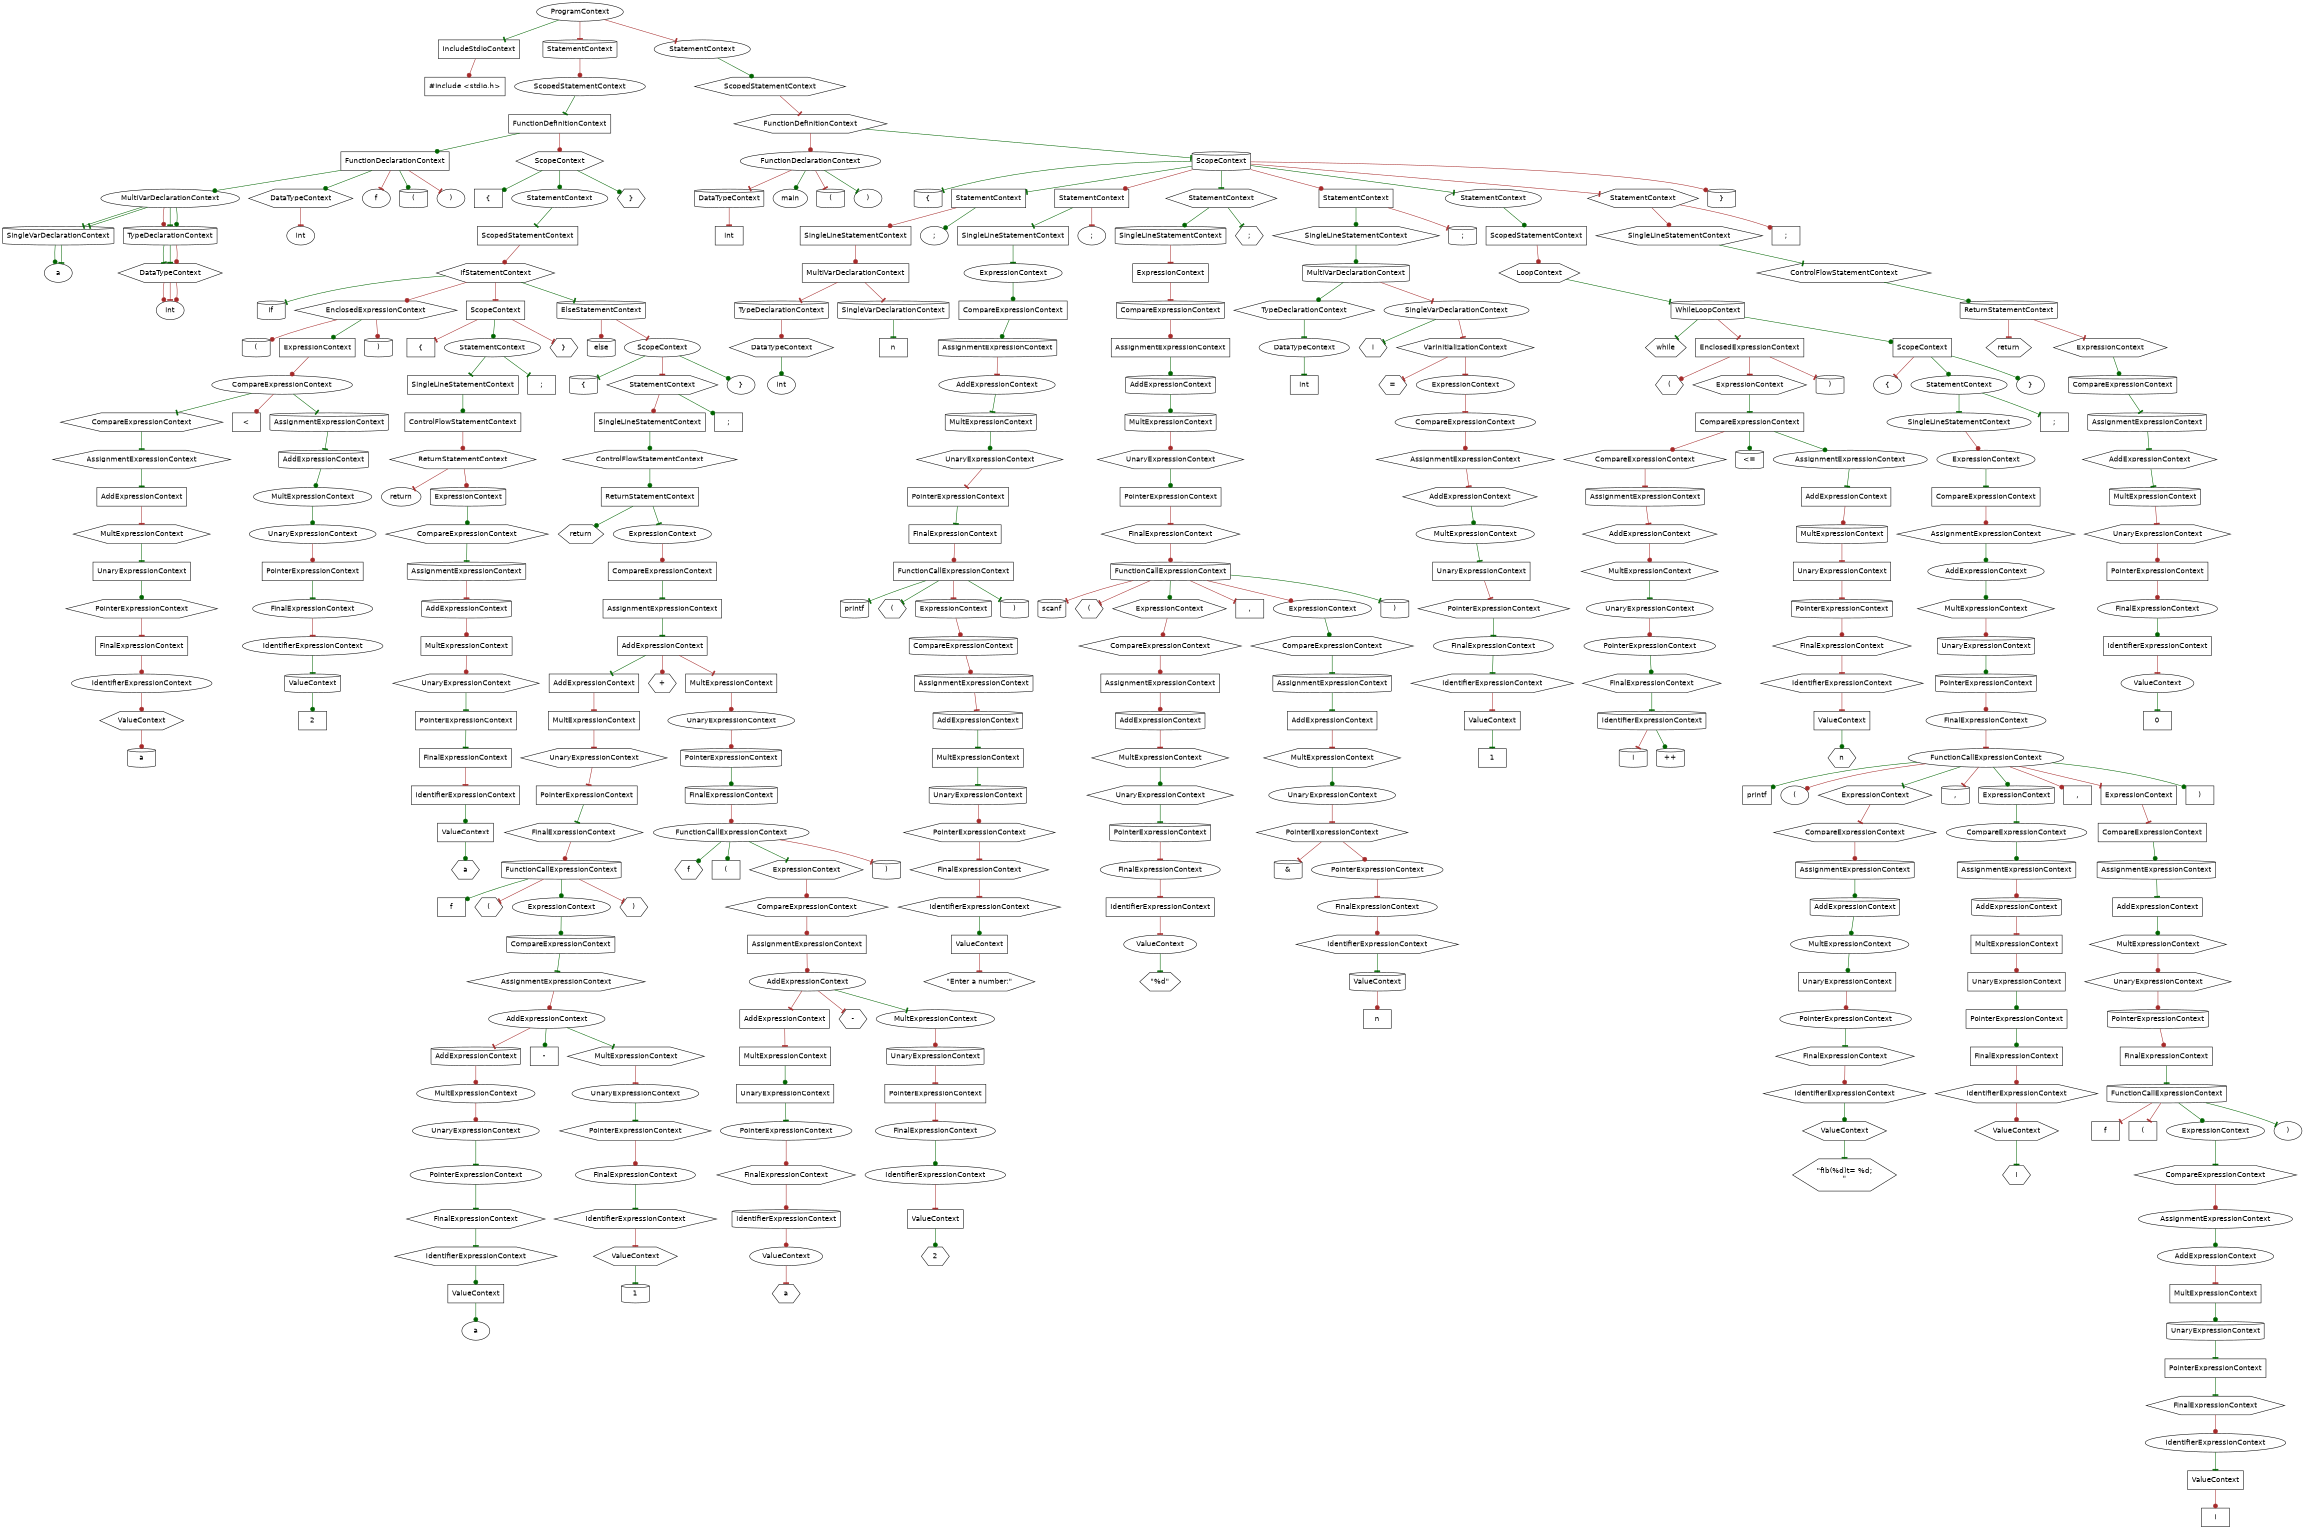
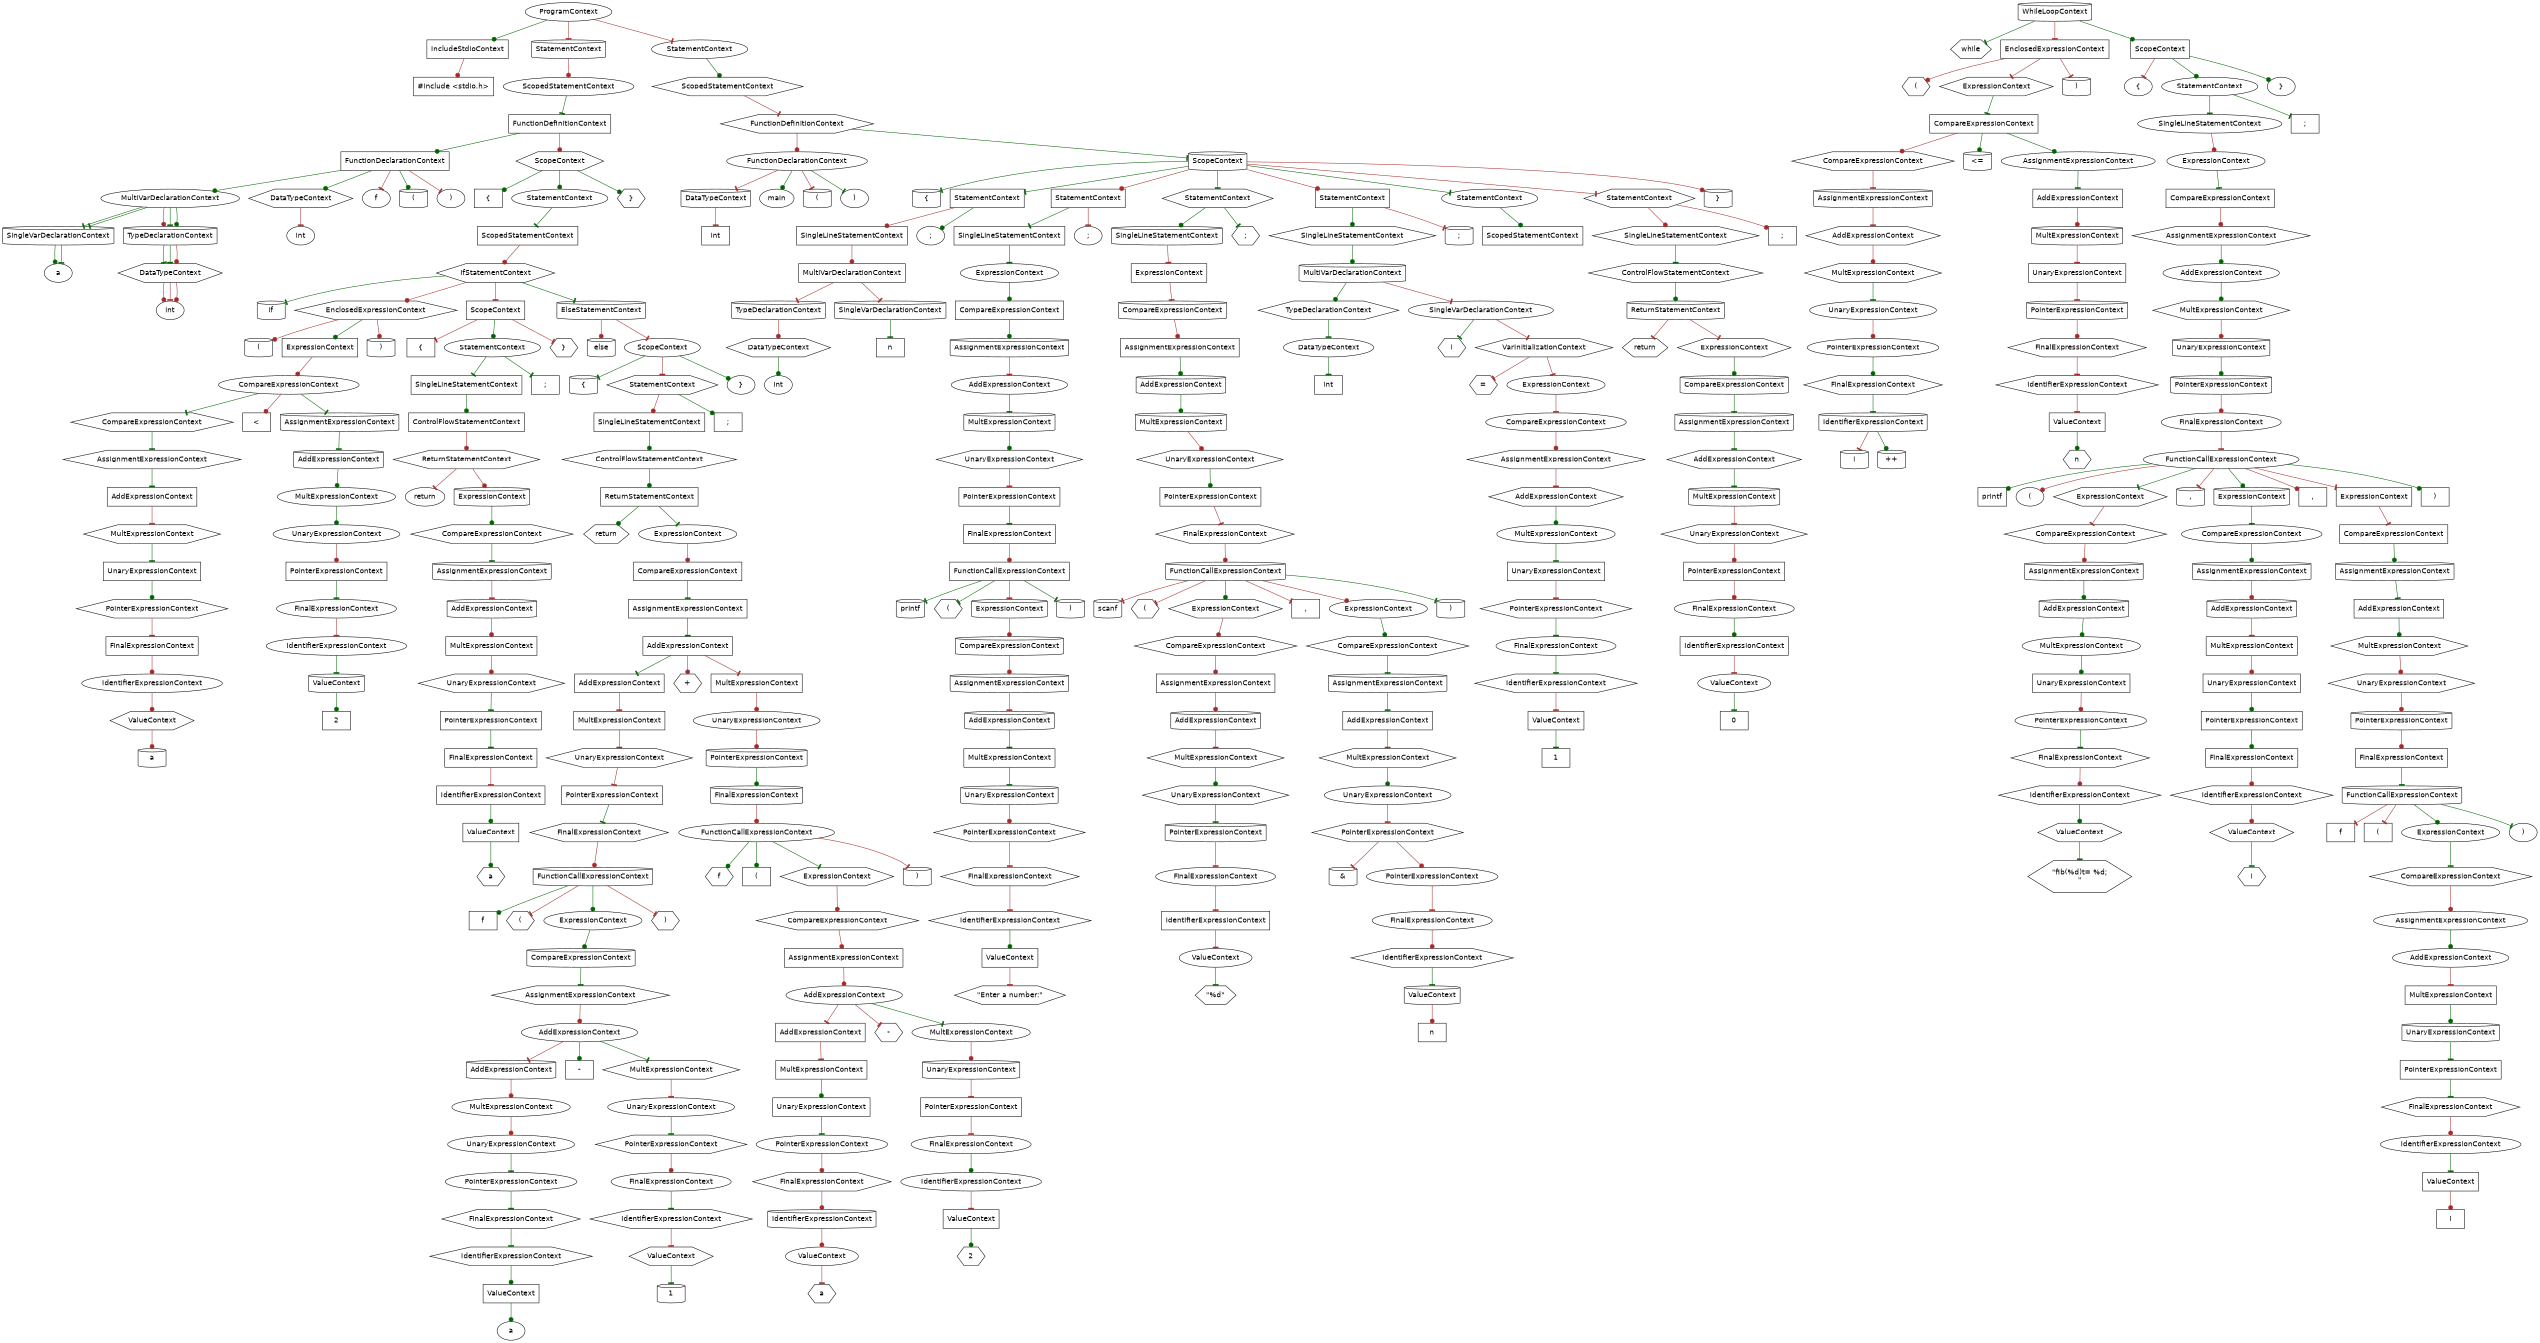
(532, 30) -> (522, 29)
(1539, 273) -> none
